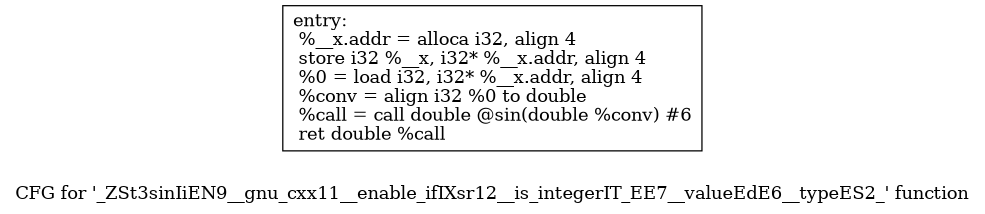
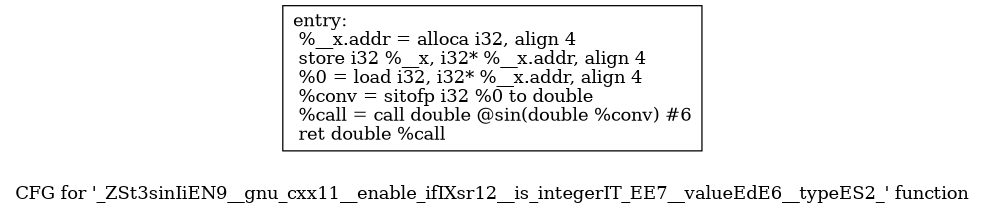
(440, 97) -> (443, 97)
